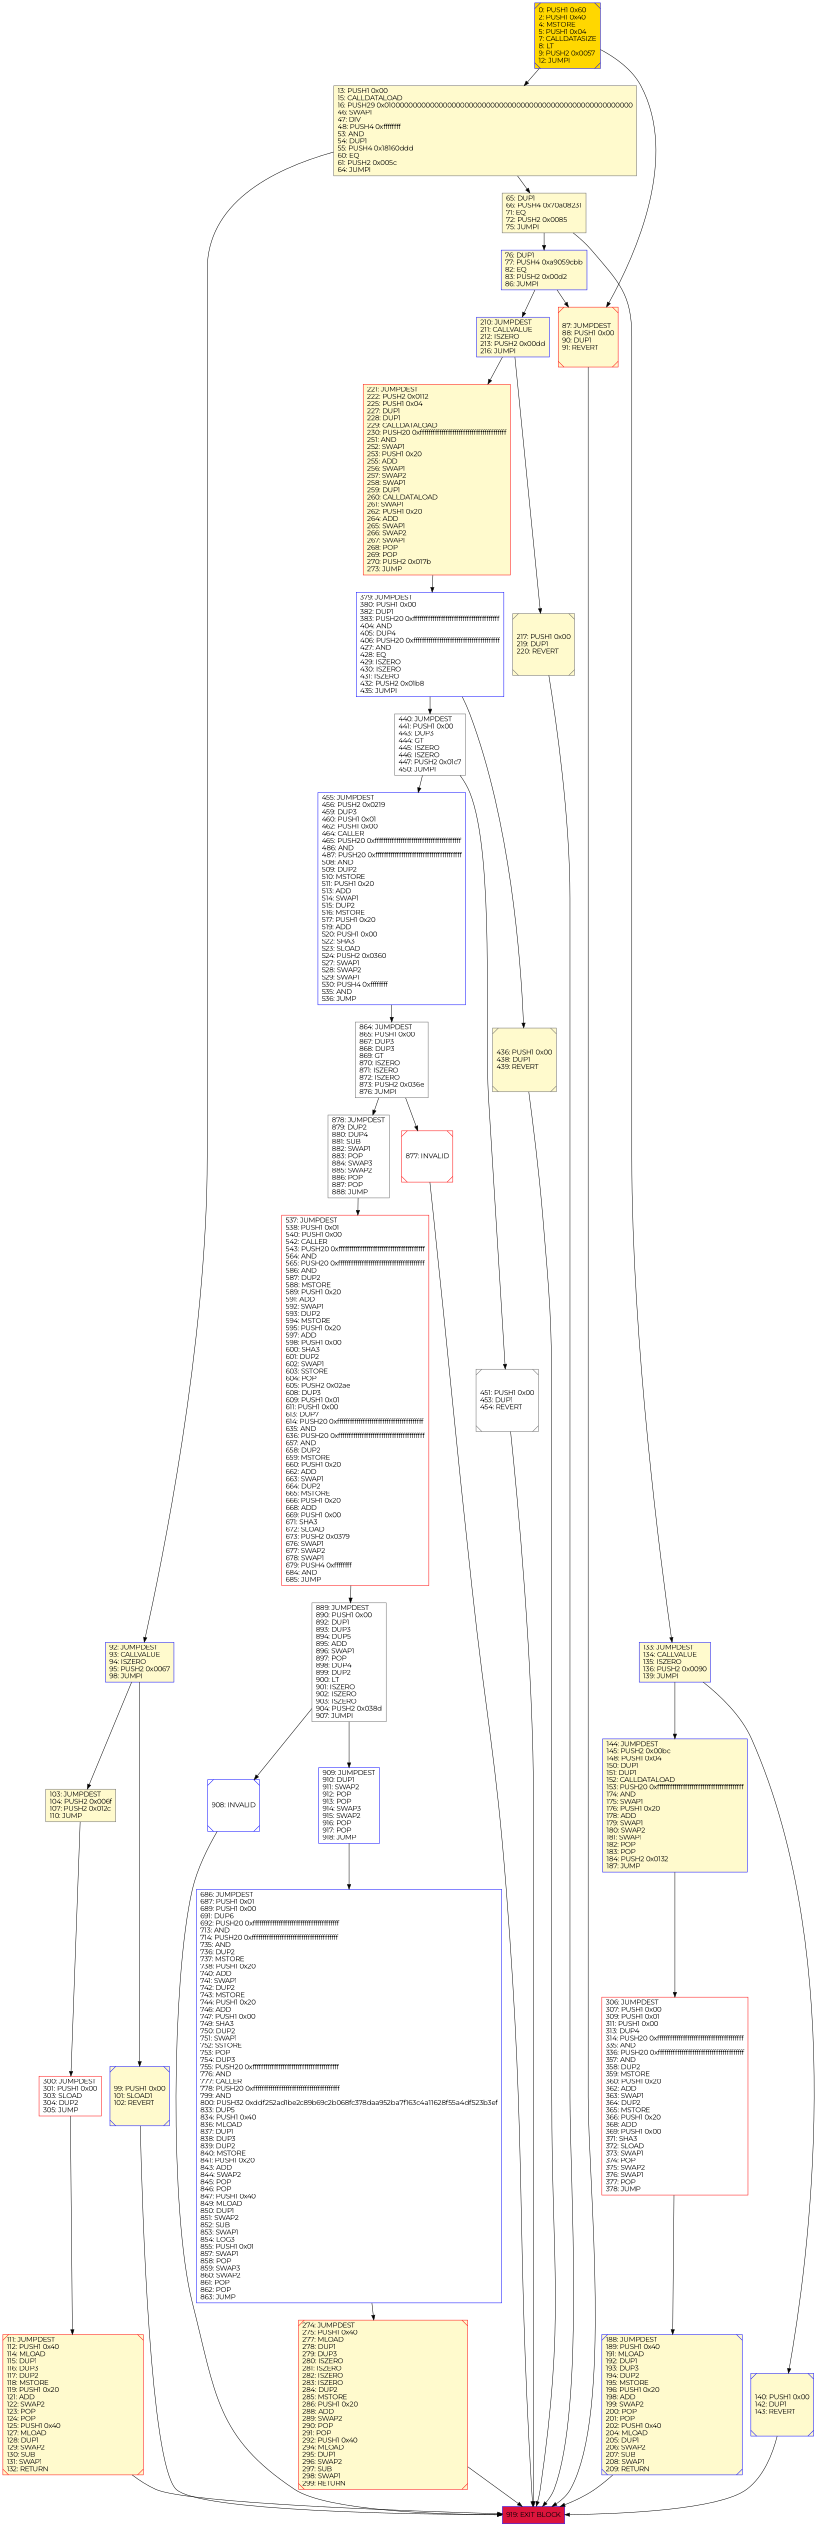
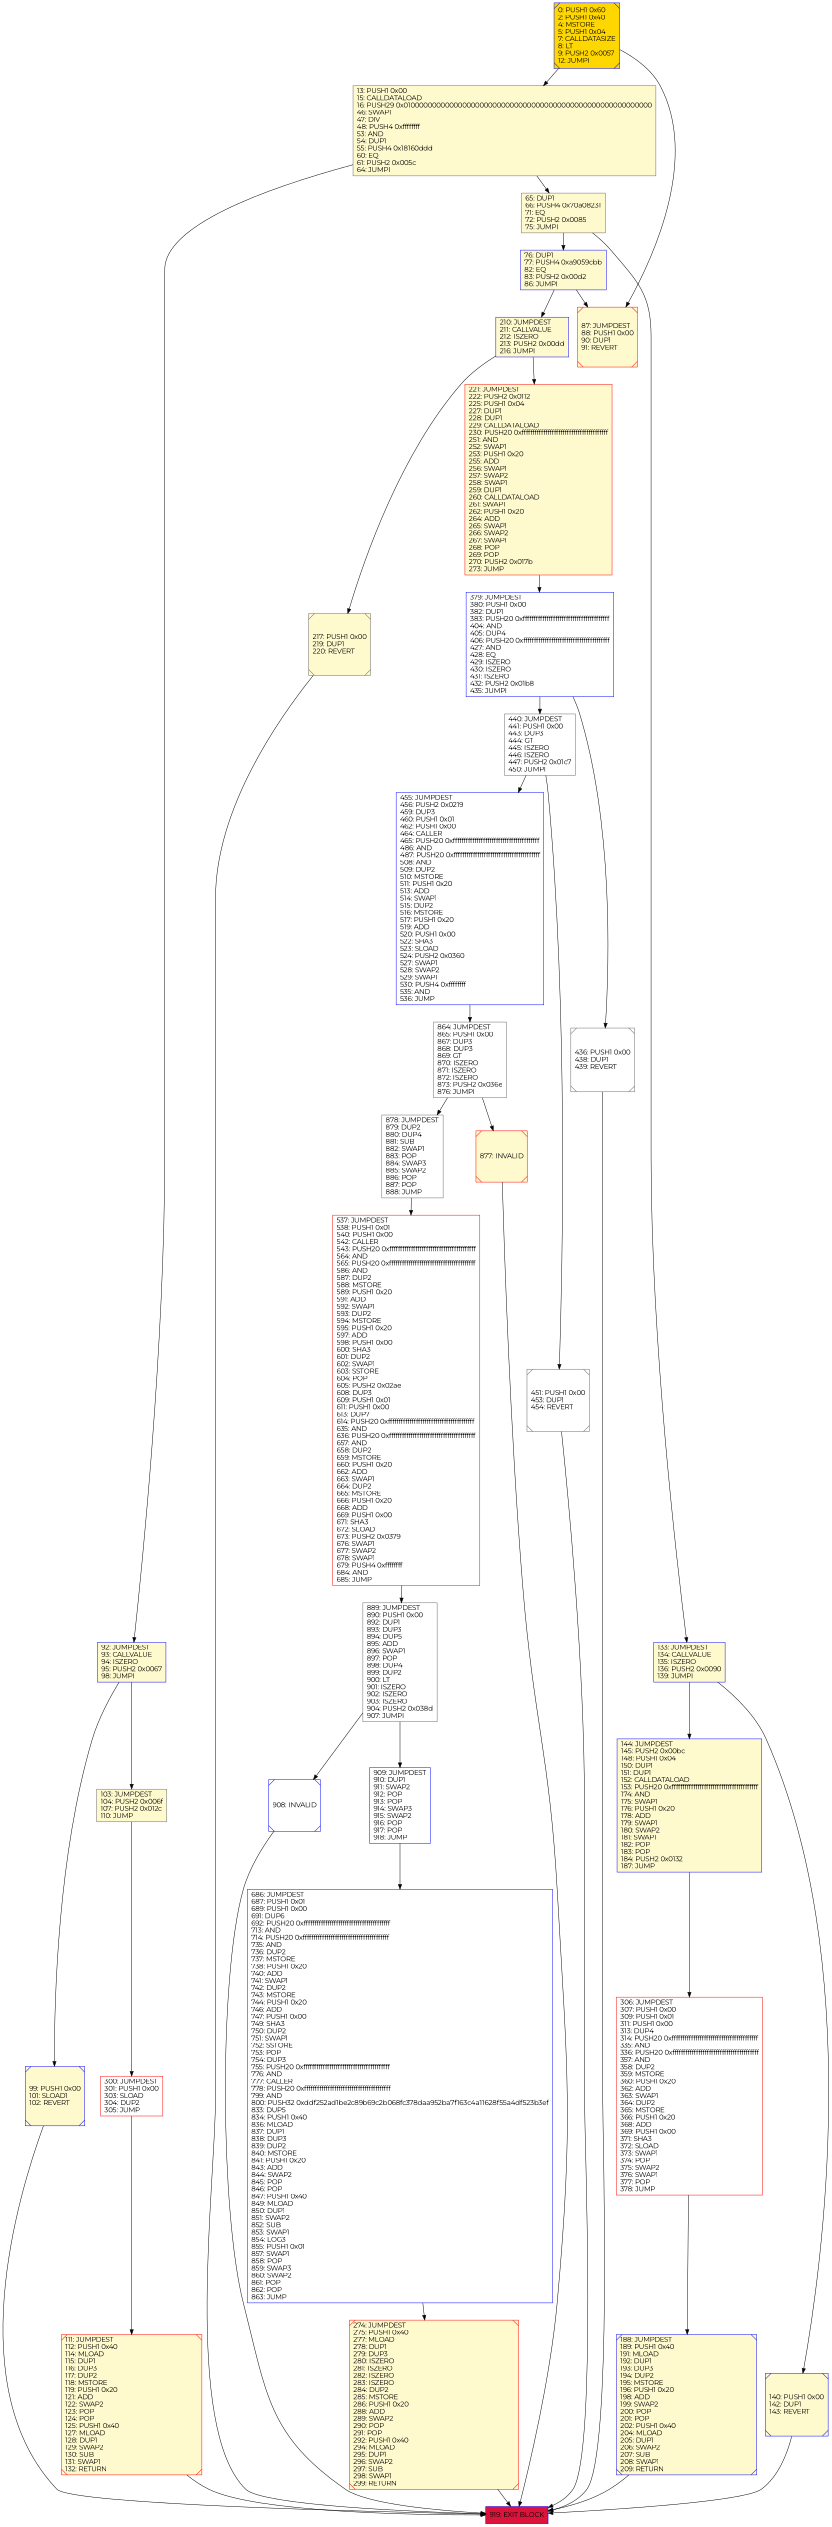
(524, 1060) -> (603, 1060)
(427, 1156) -> (502, 1156)
(588, 1440) -> none
